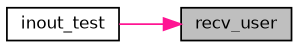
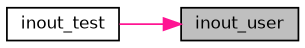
(236, 24) -> (240, 24)
